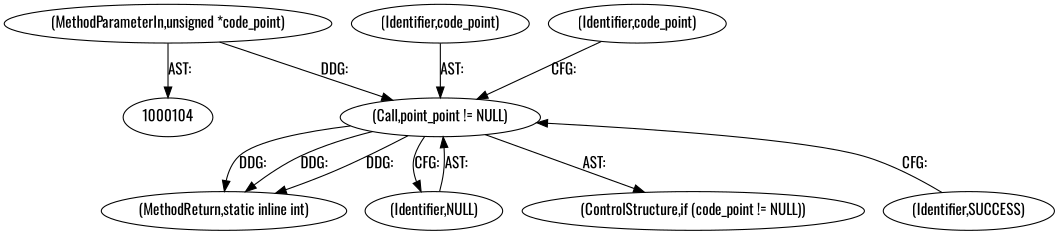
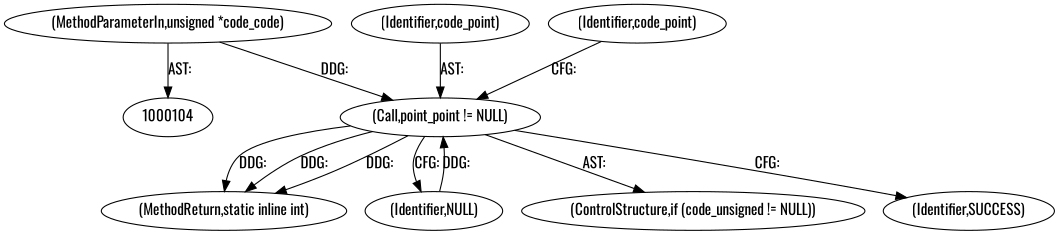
(168, 24) -> (168, 24)
(749, 138) -> (705, 162)
(458, 164) -> (458, 164)
(693, 211) -> (693, 211)
